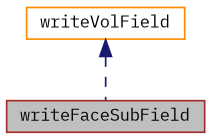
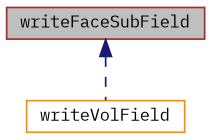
(106, 79) -> (106, 79)
